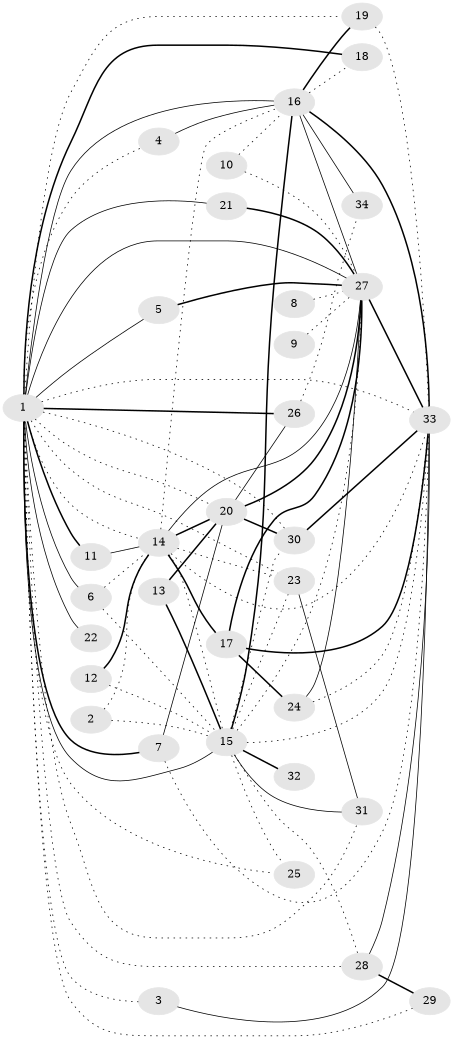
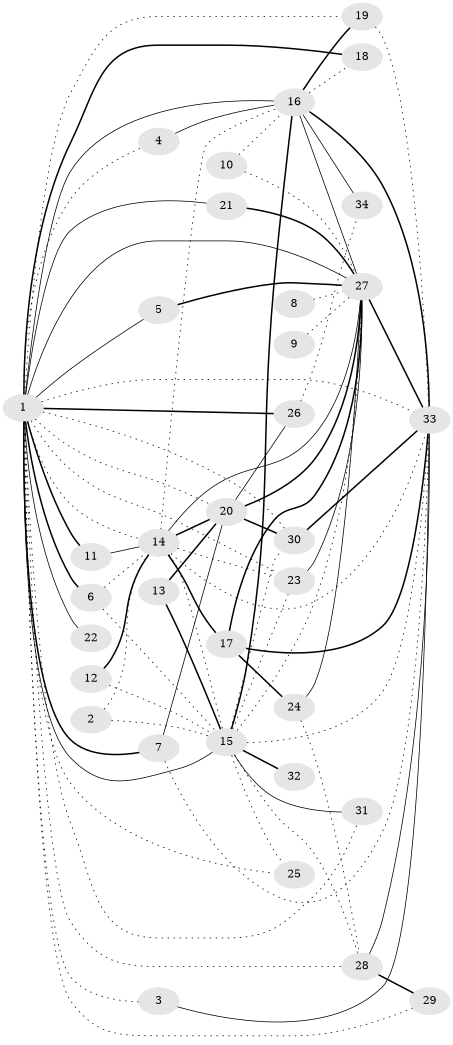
(43, 508) -> (43, 508)
(402, 603) -> (336, 835)
(330, 701) -> (352, 440)
